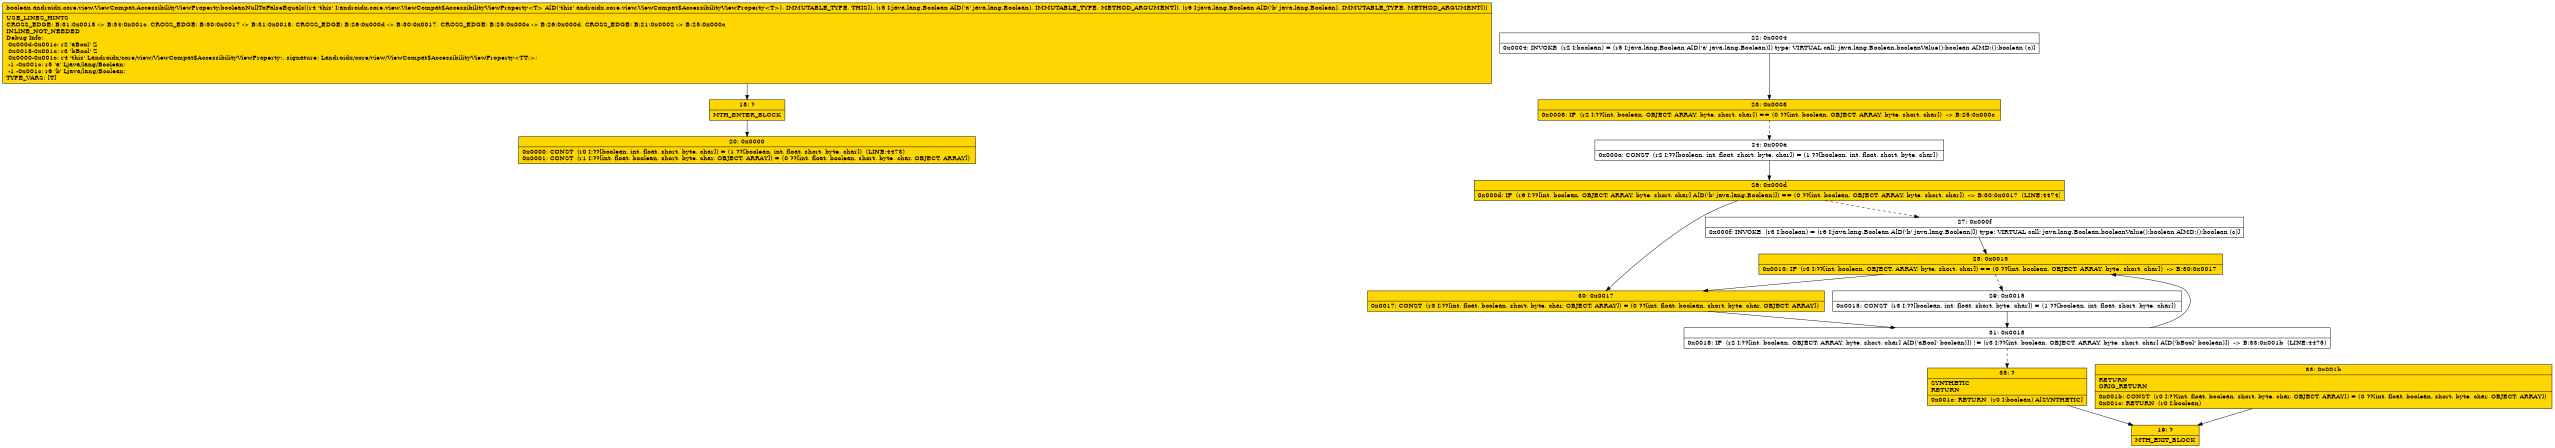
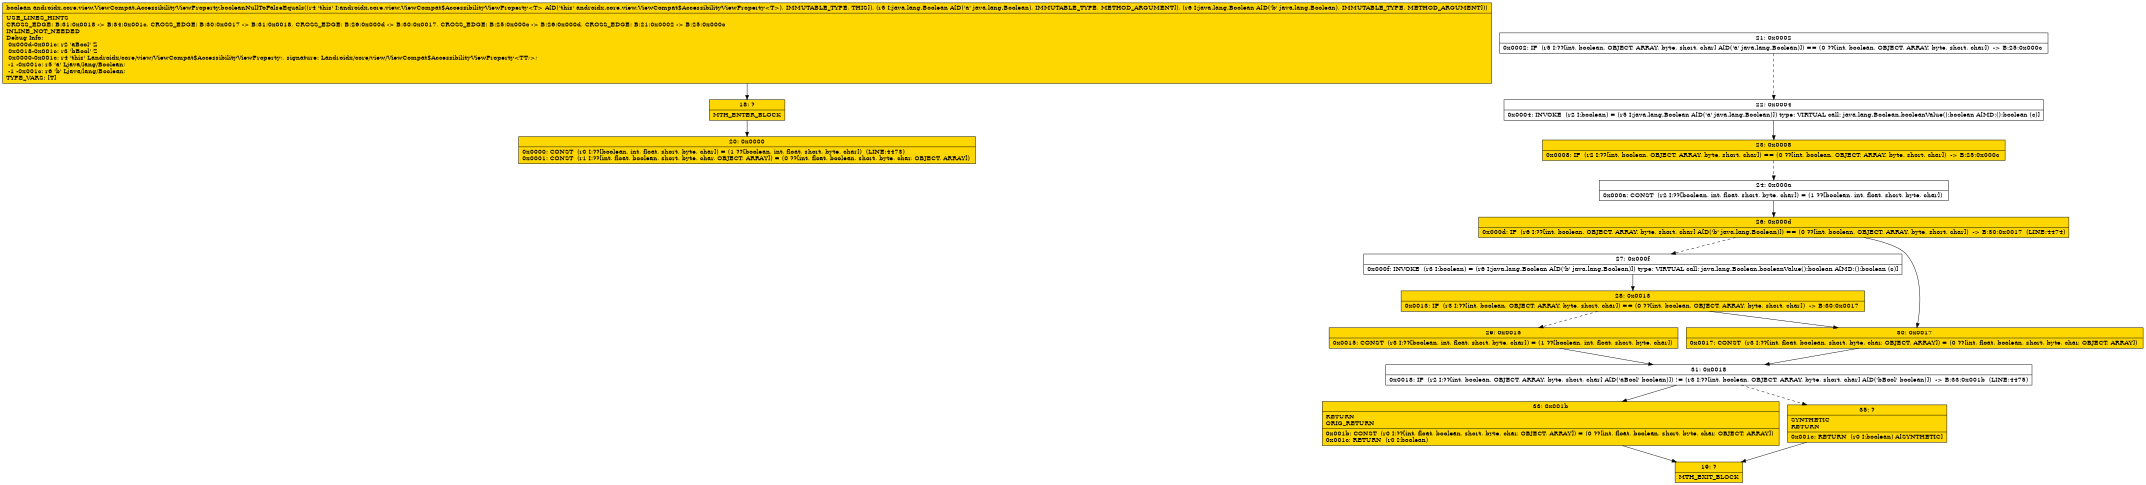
none -> (1774, 43)
(2182, 288) -> (1652, 393)
(2007, 301) -> (1504, 338)
